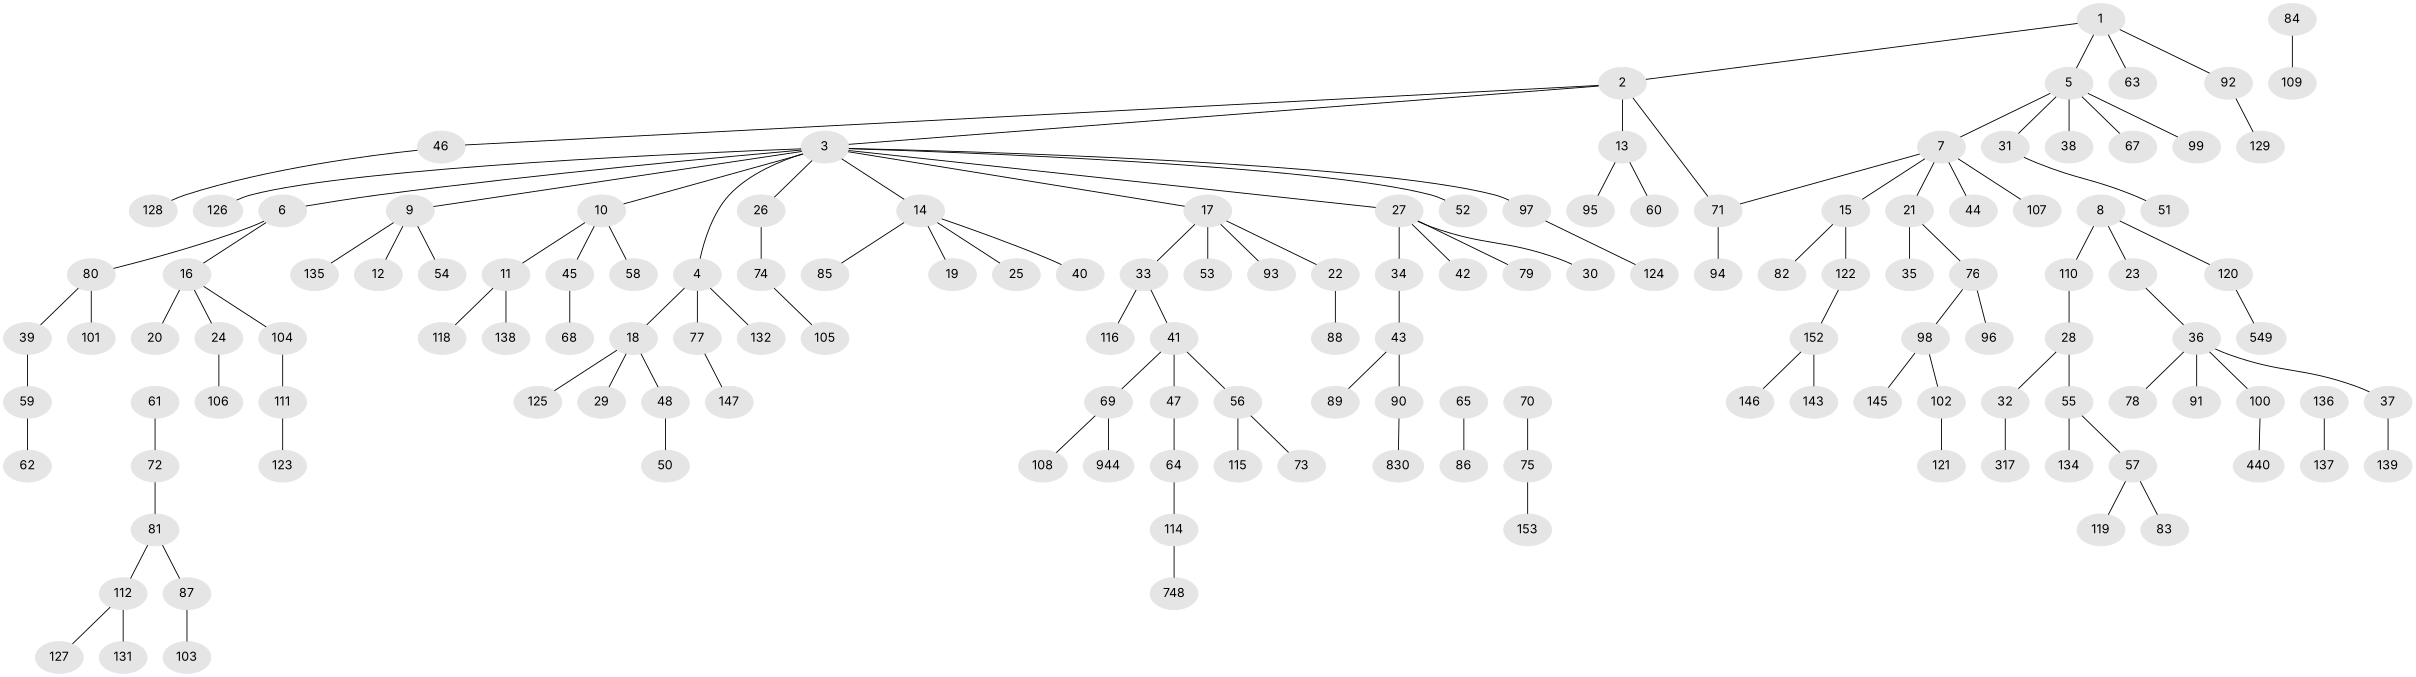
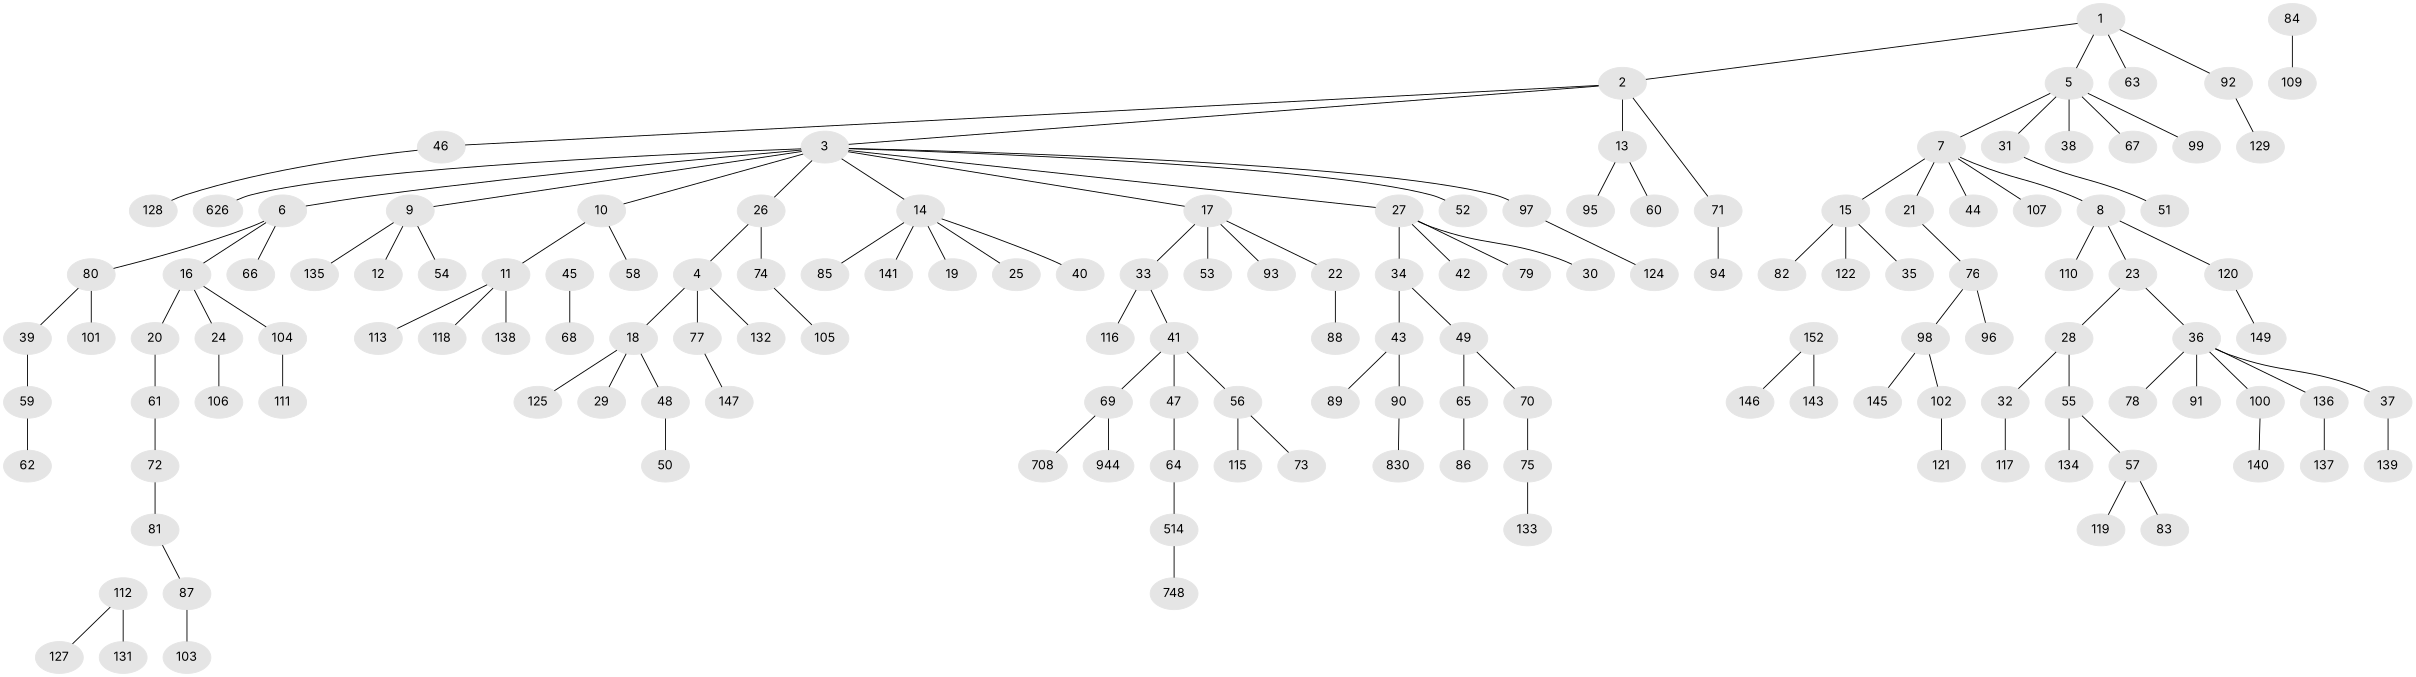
(1830, 179) -> (2021, 179)
(734, 190) -> (729, 243)
(218, 211) -> (218, 211)
(586, 243) -> none
(1910, 243) -> (1878, 243)
none -> (251, 275)
none -> (889, 275)
(1830, 307) -> none
(2069, 307) -> (2101, 307)
none -> (378, 338)
none -> (1464, 338)
(2261, 338) -> (2261, 338)
none -> (155, 370)
none -> (2260, 370)
(283, 466) -> none
(1043, 466) -> (1043, 466)
(2005, 466) -> (2005, 466)
(2259, 466) -> (2259, 466)
(1174, 530) -> (1174, 530)
(1528, 530) -> (1528, 530)
(139, 562) -> none
